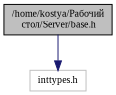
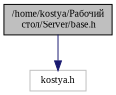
(58, 81) -> (58, 81)
